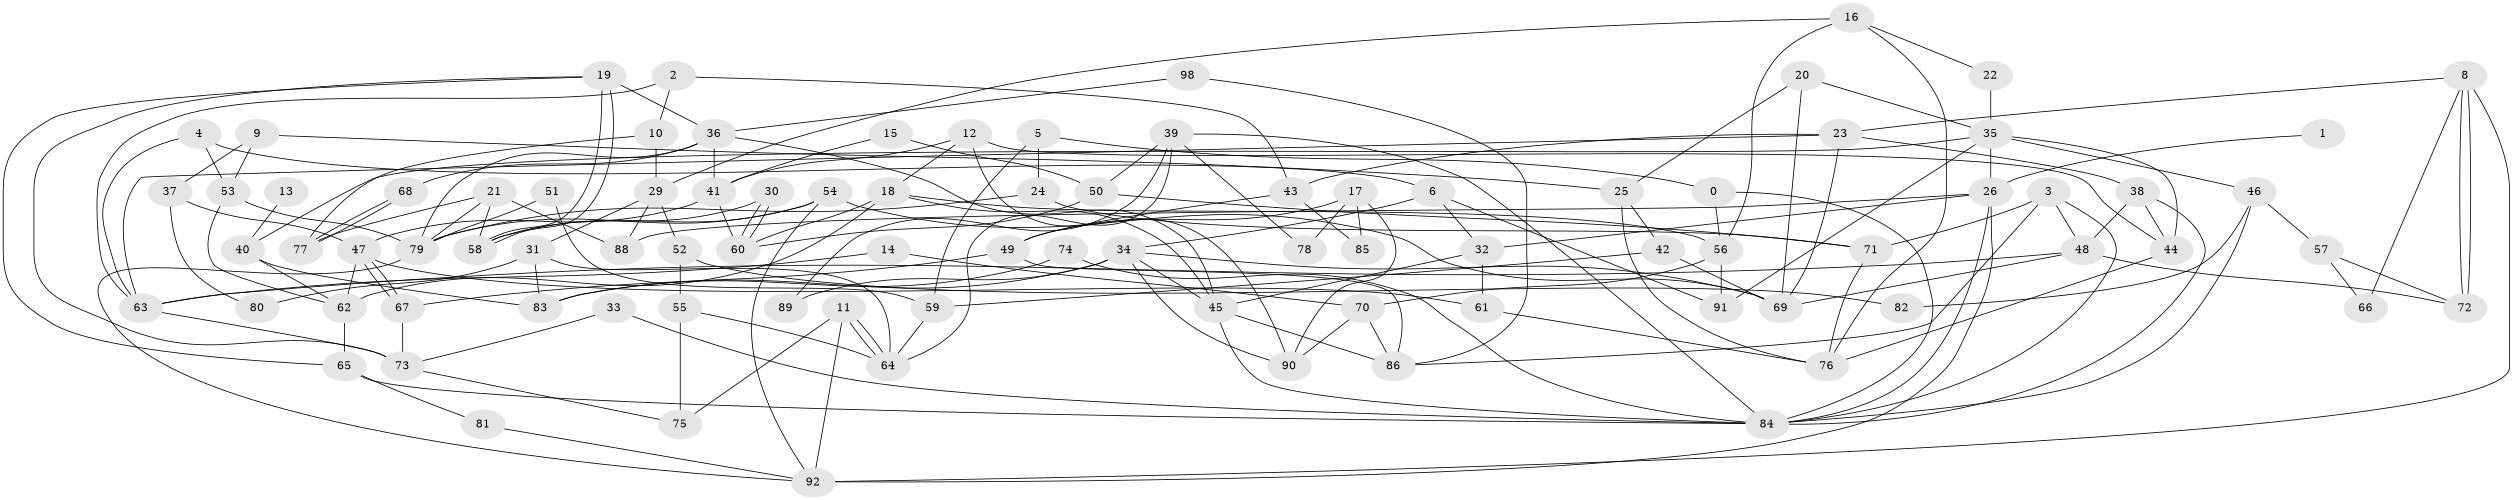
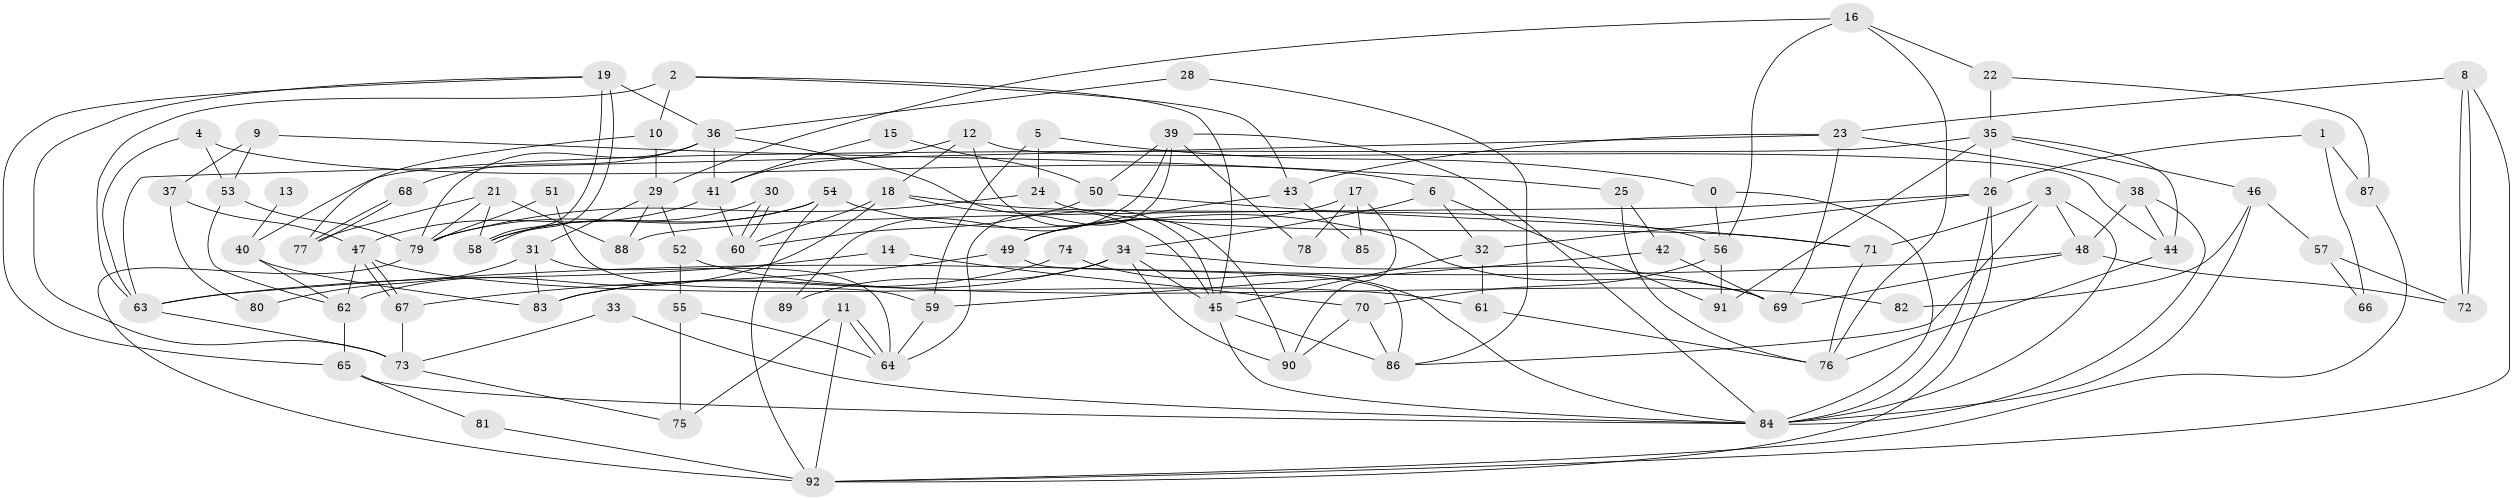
(1188, 76) -> (1188, 76)
(1803, 76) -> none
none -> (1194, 117)
none -> (2368, 192)
(2416, 192) -> (2345, 221)
